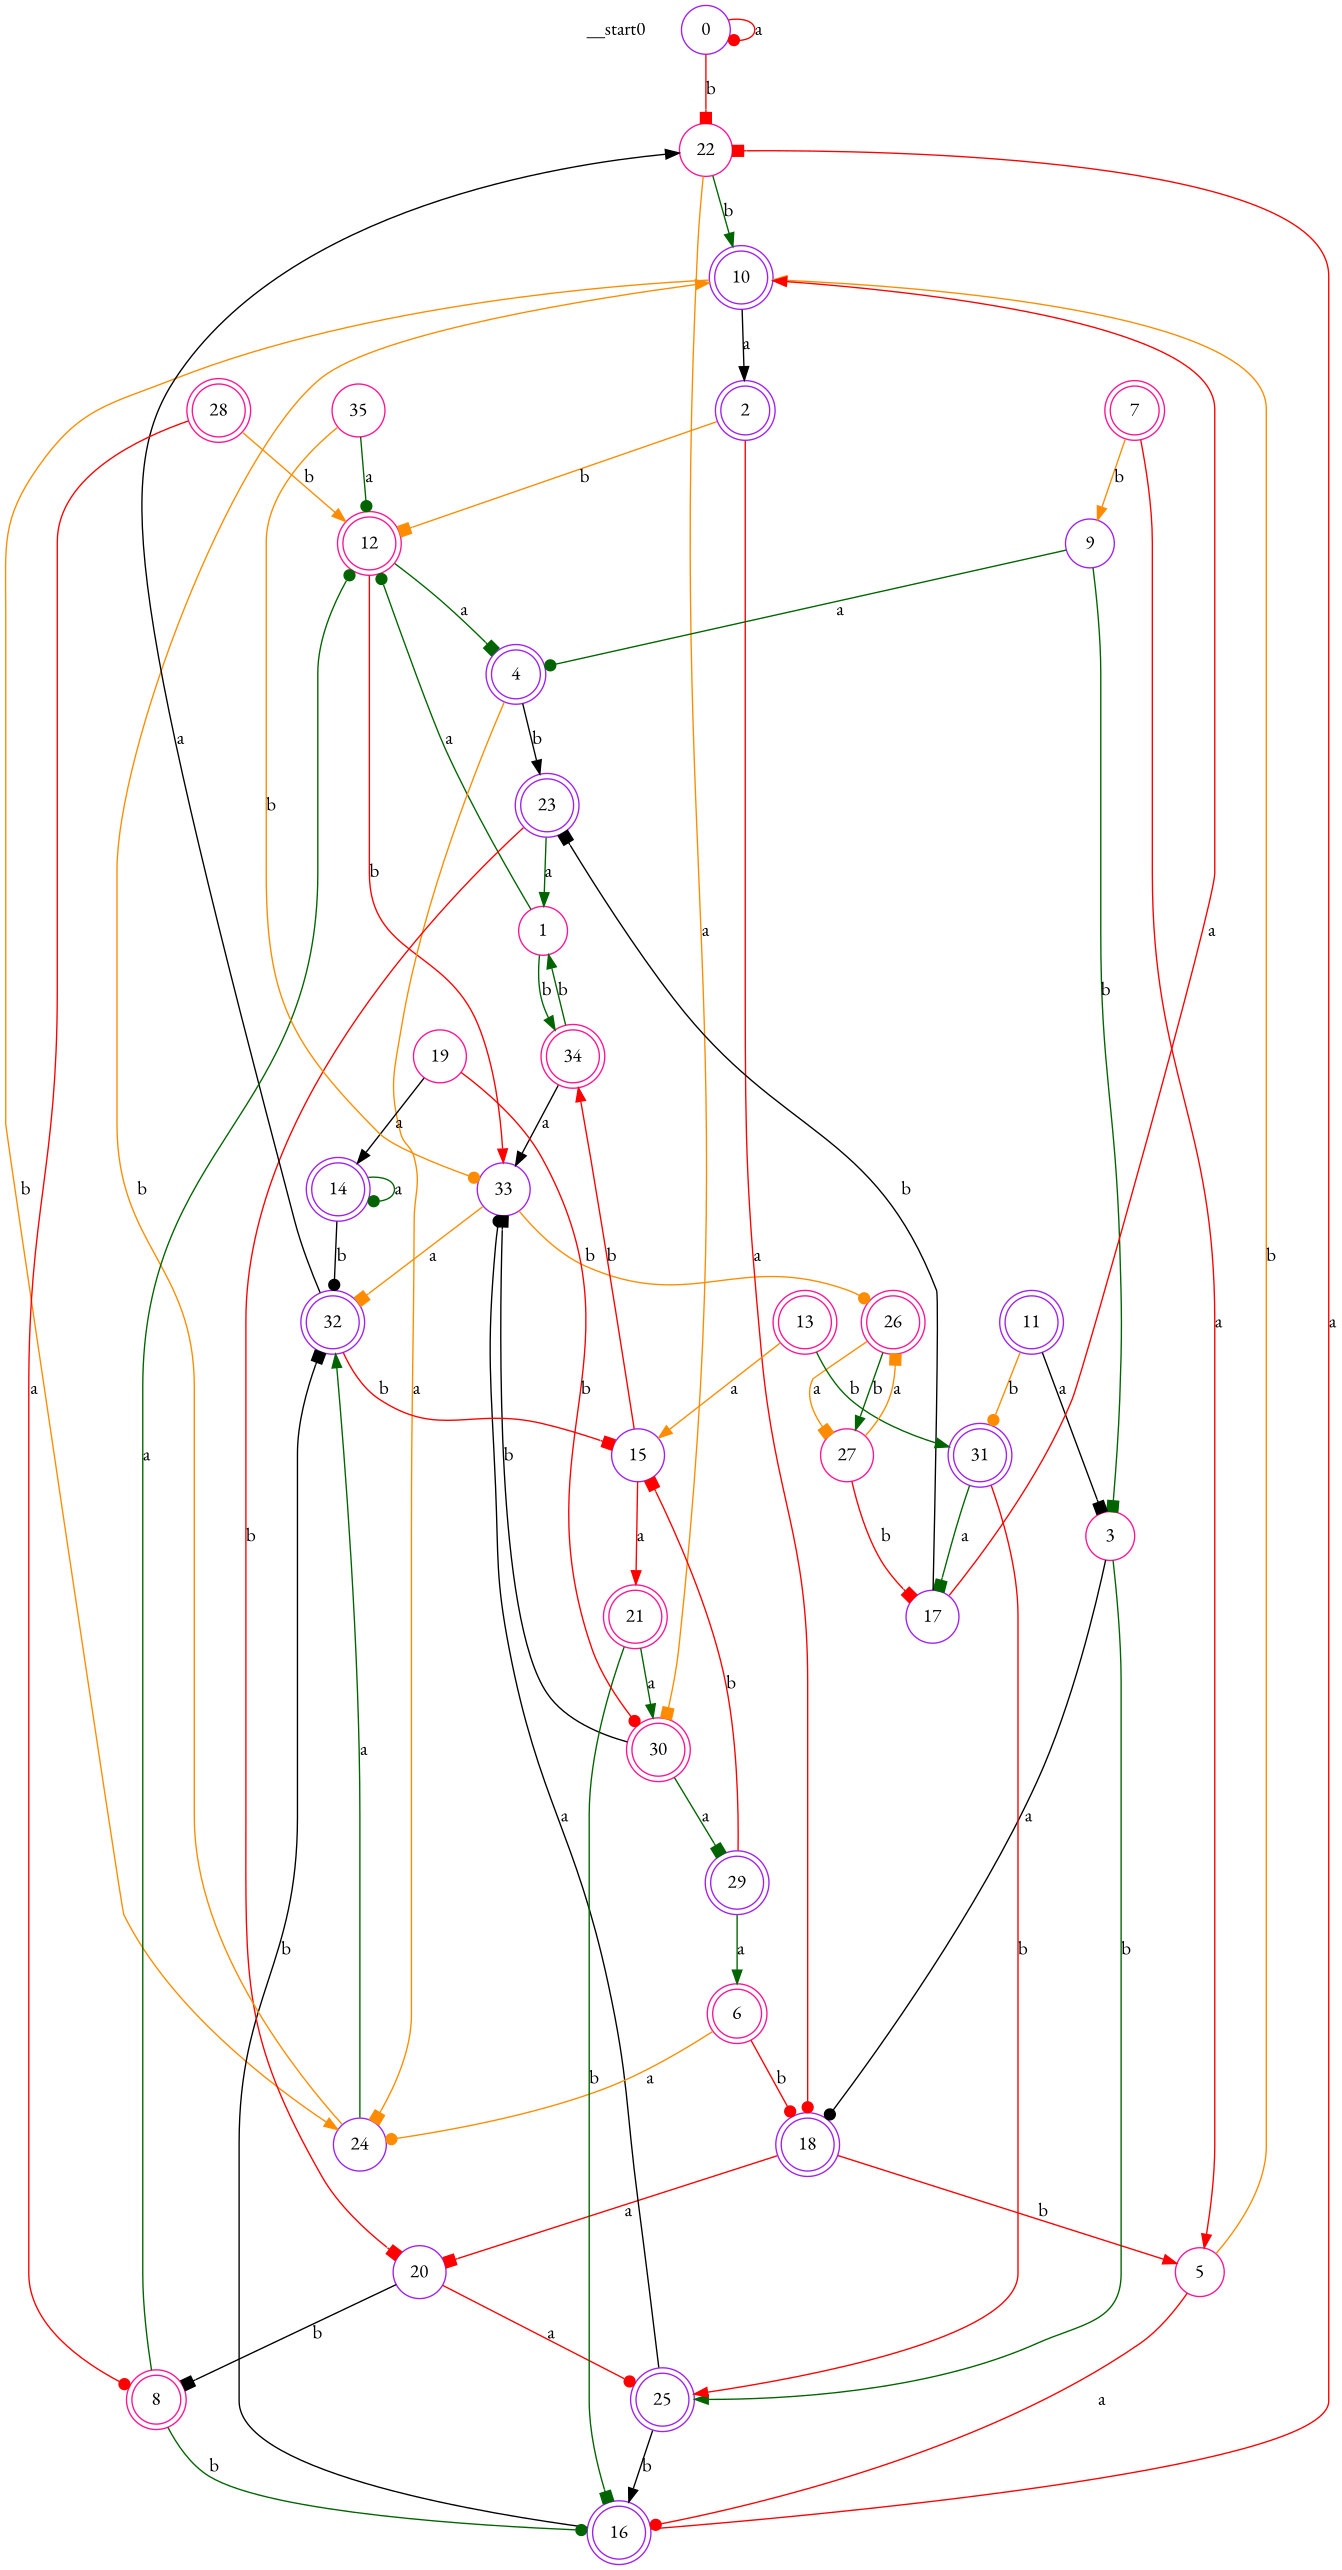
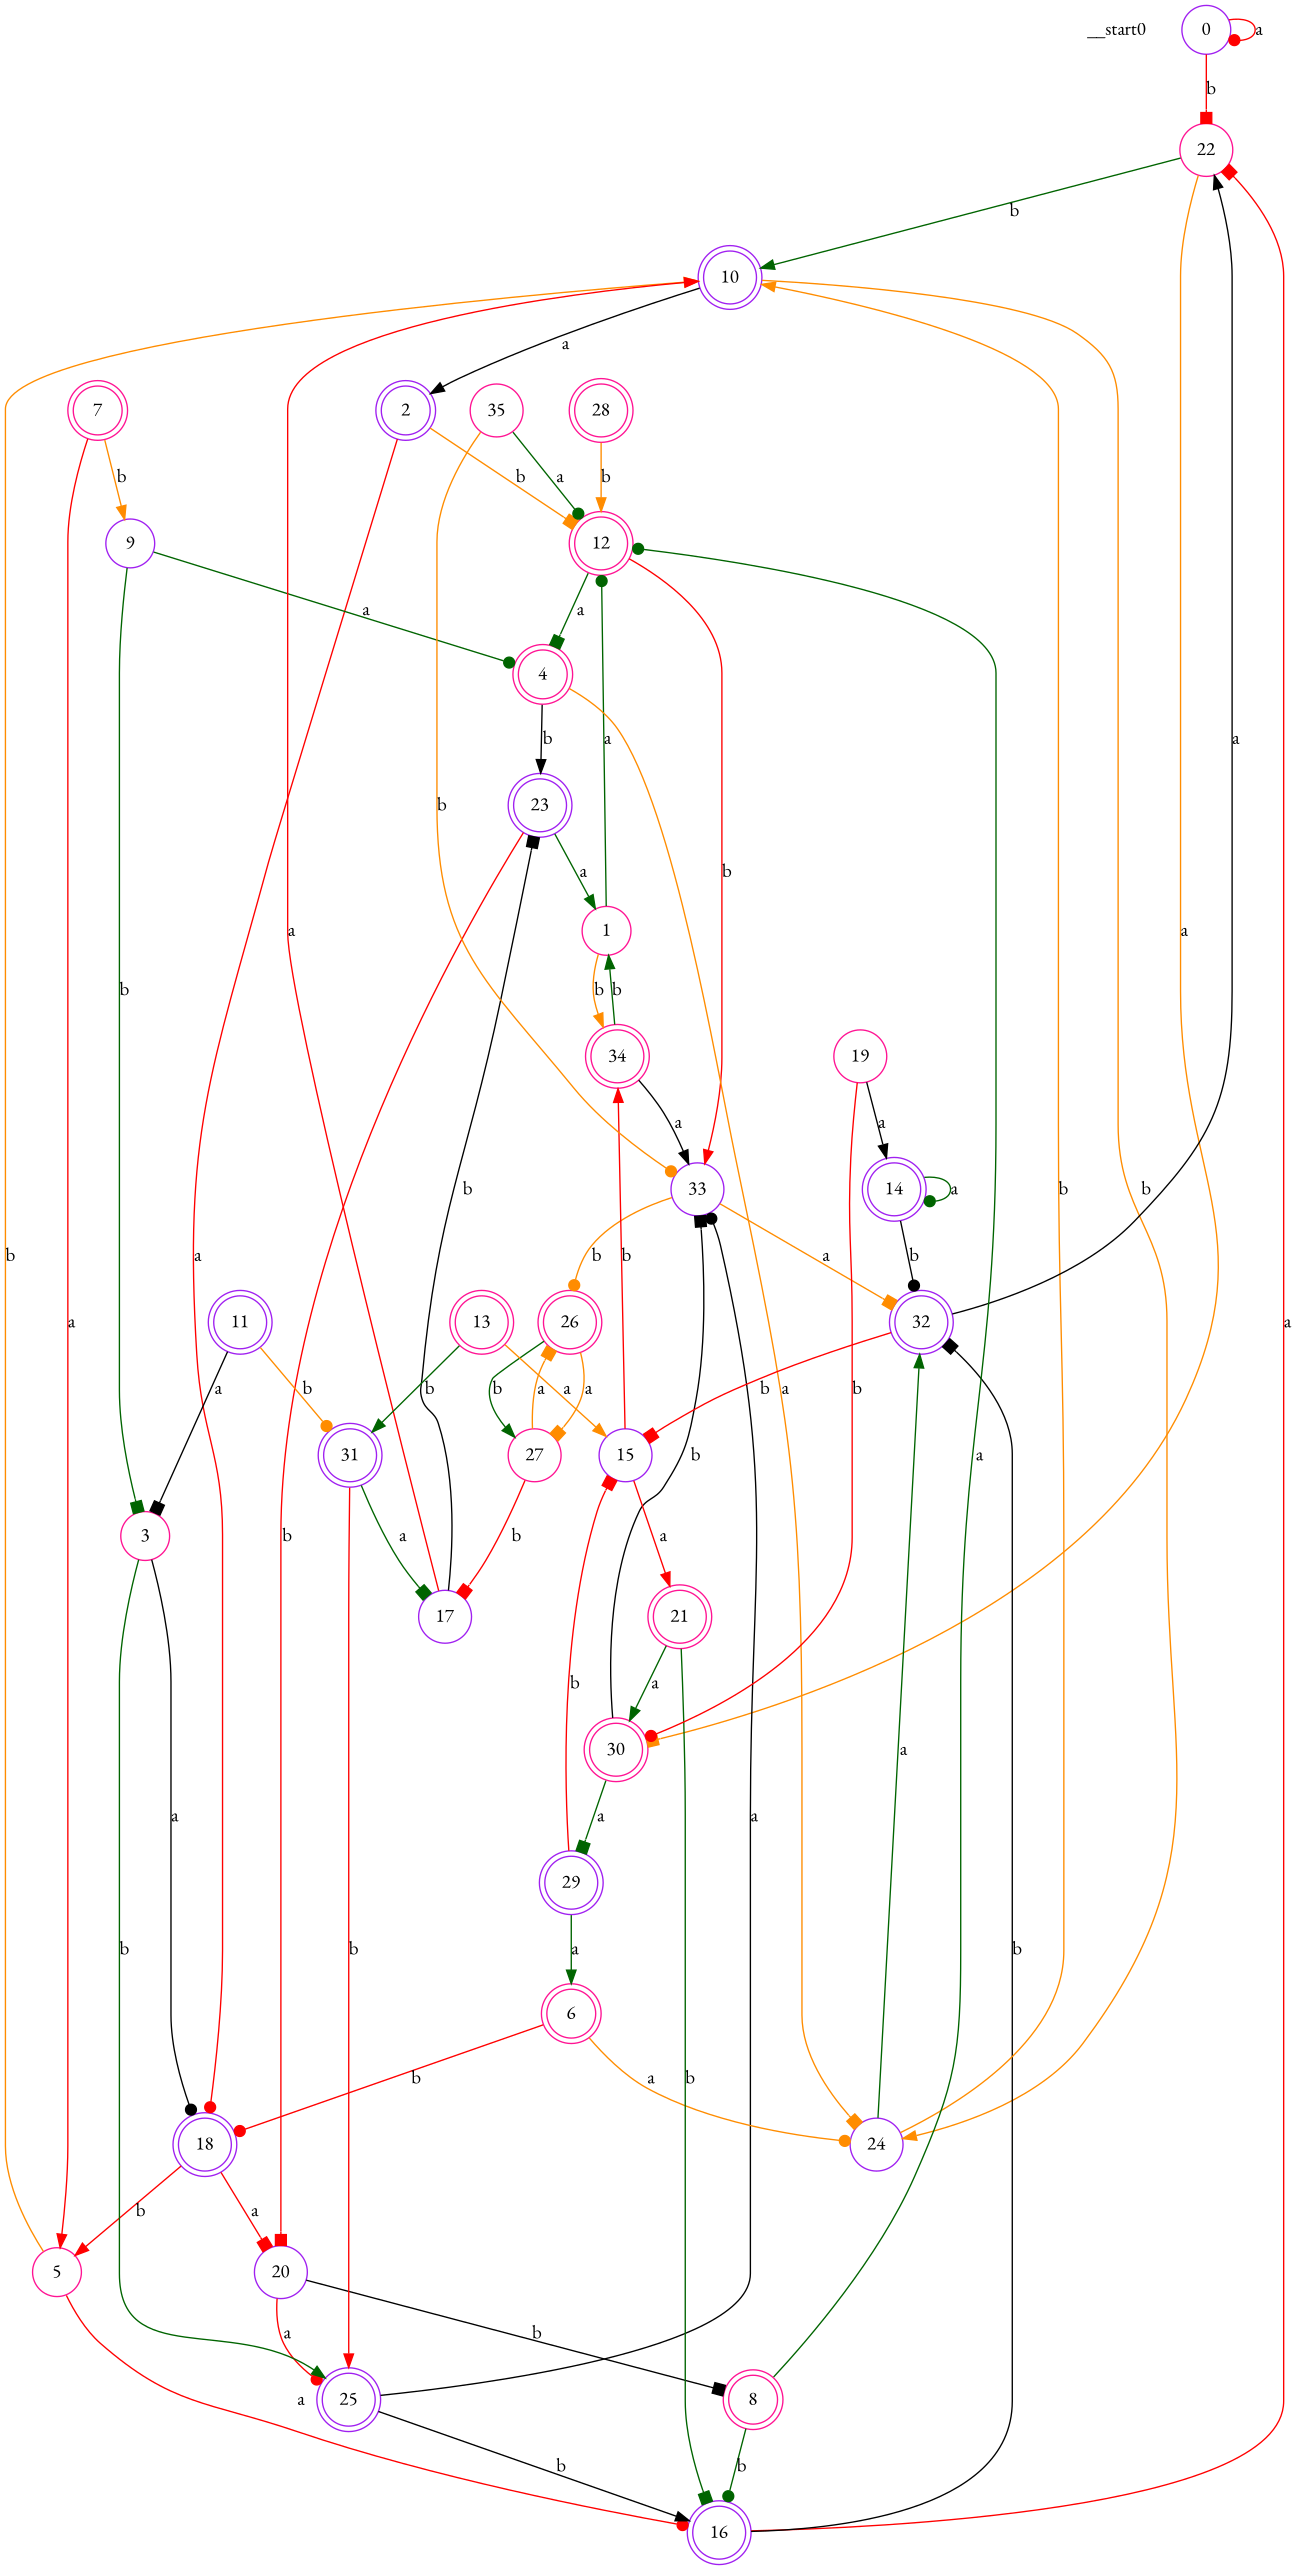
(516, 674) -> (543, 674)
(539, 987) -> (593, 984)
(29, 1386) -> none
